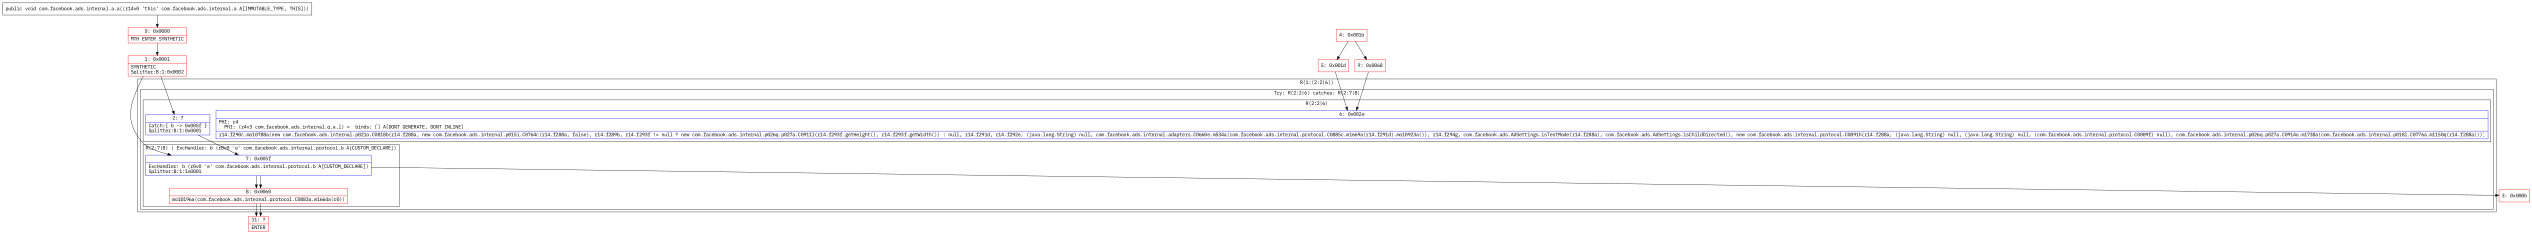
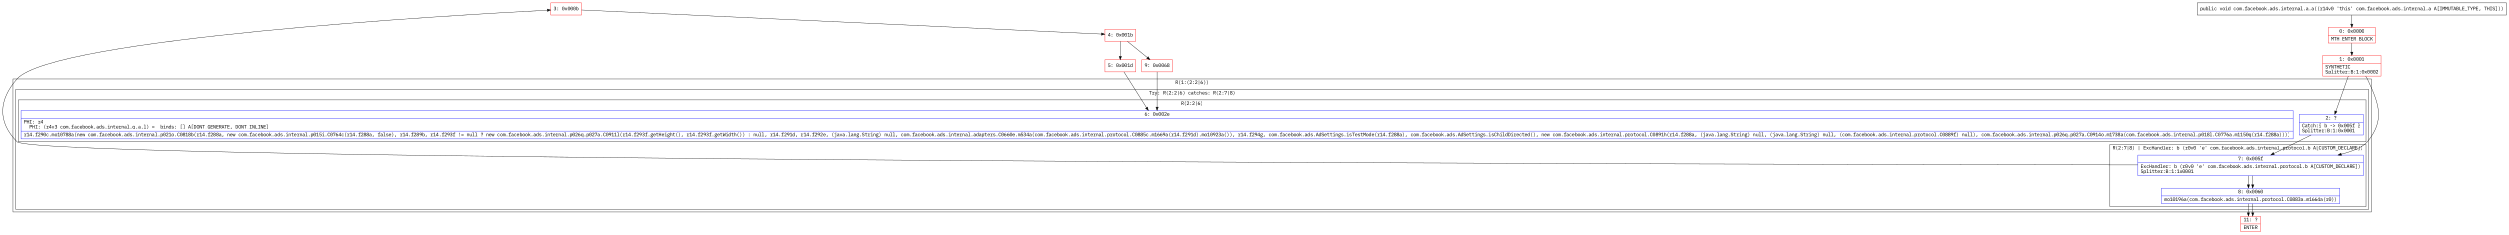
none -> (841, 22)
(157, 39) -> (2352, 39)
(259, 196) -> (2251, 196)
